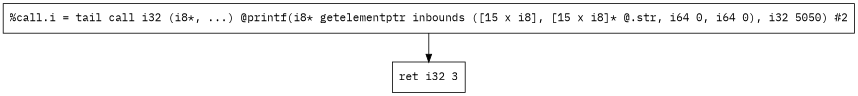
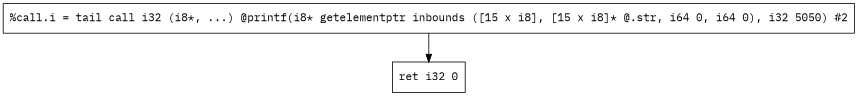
(429, 77) -> (429, 77)
